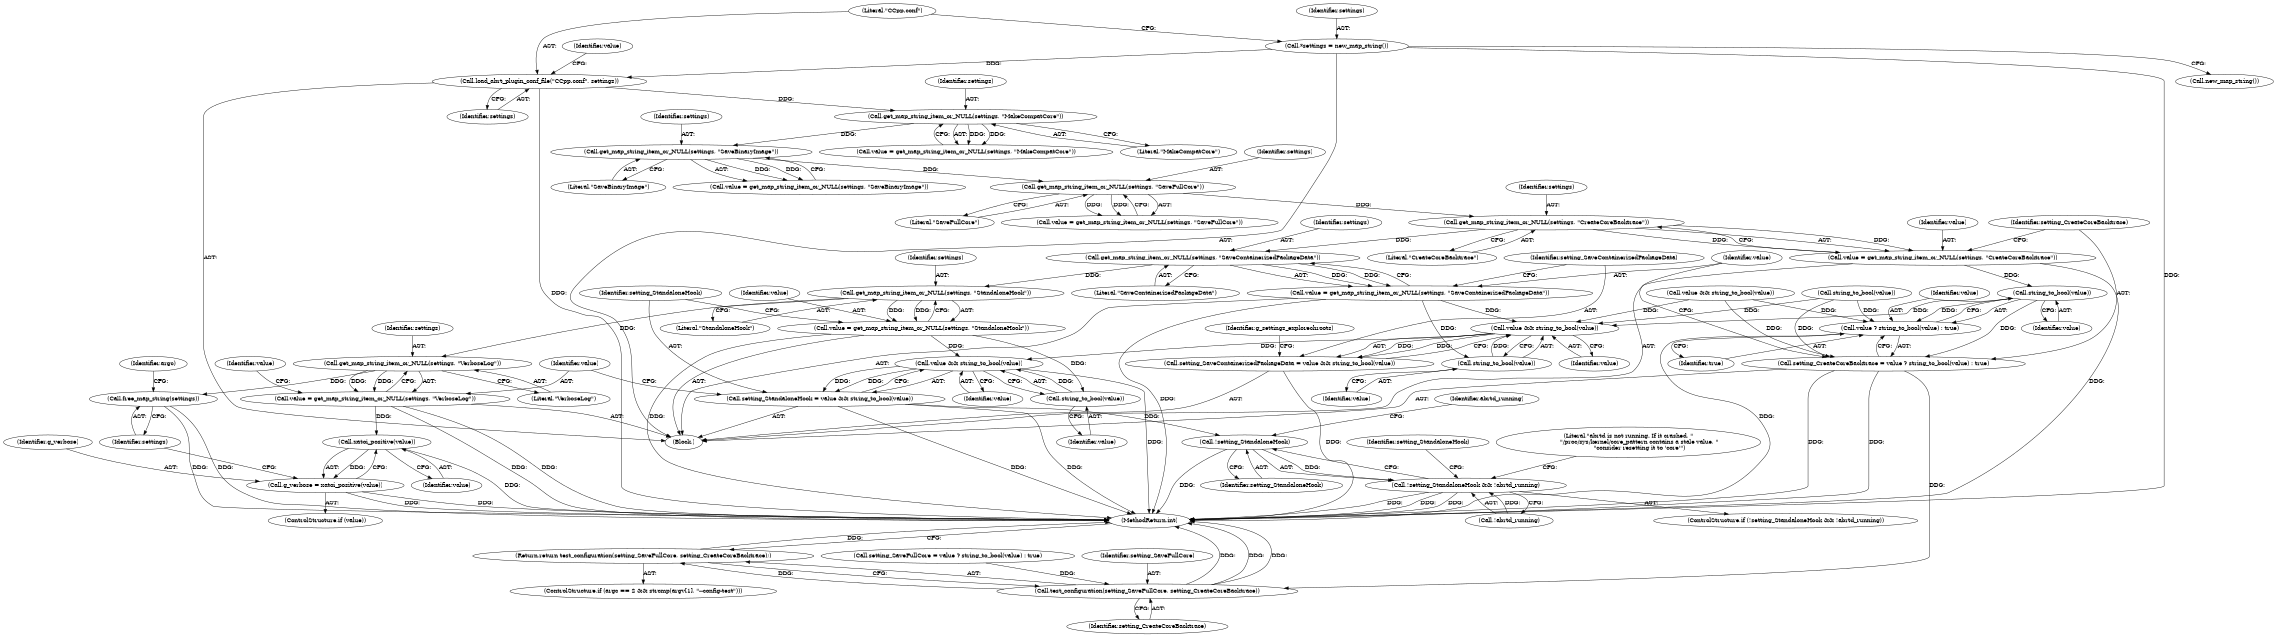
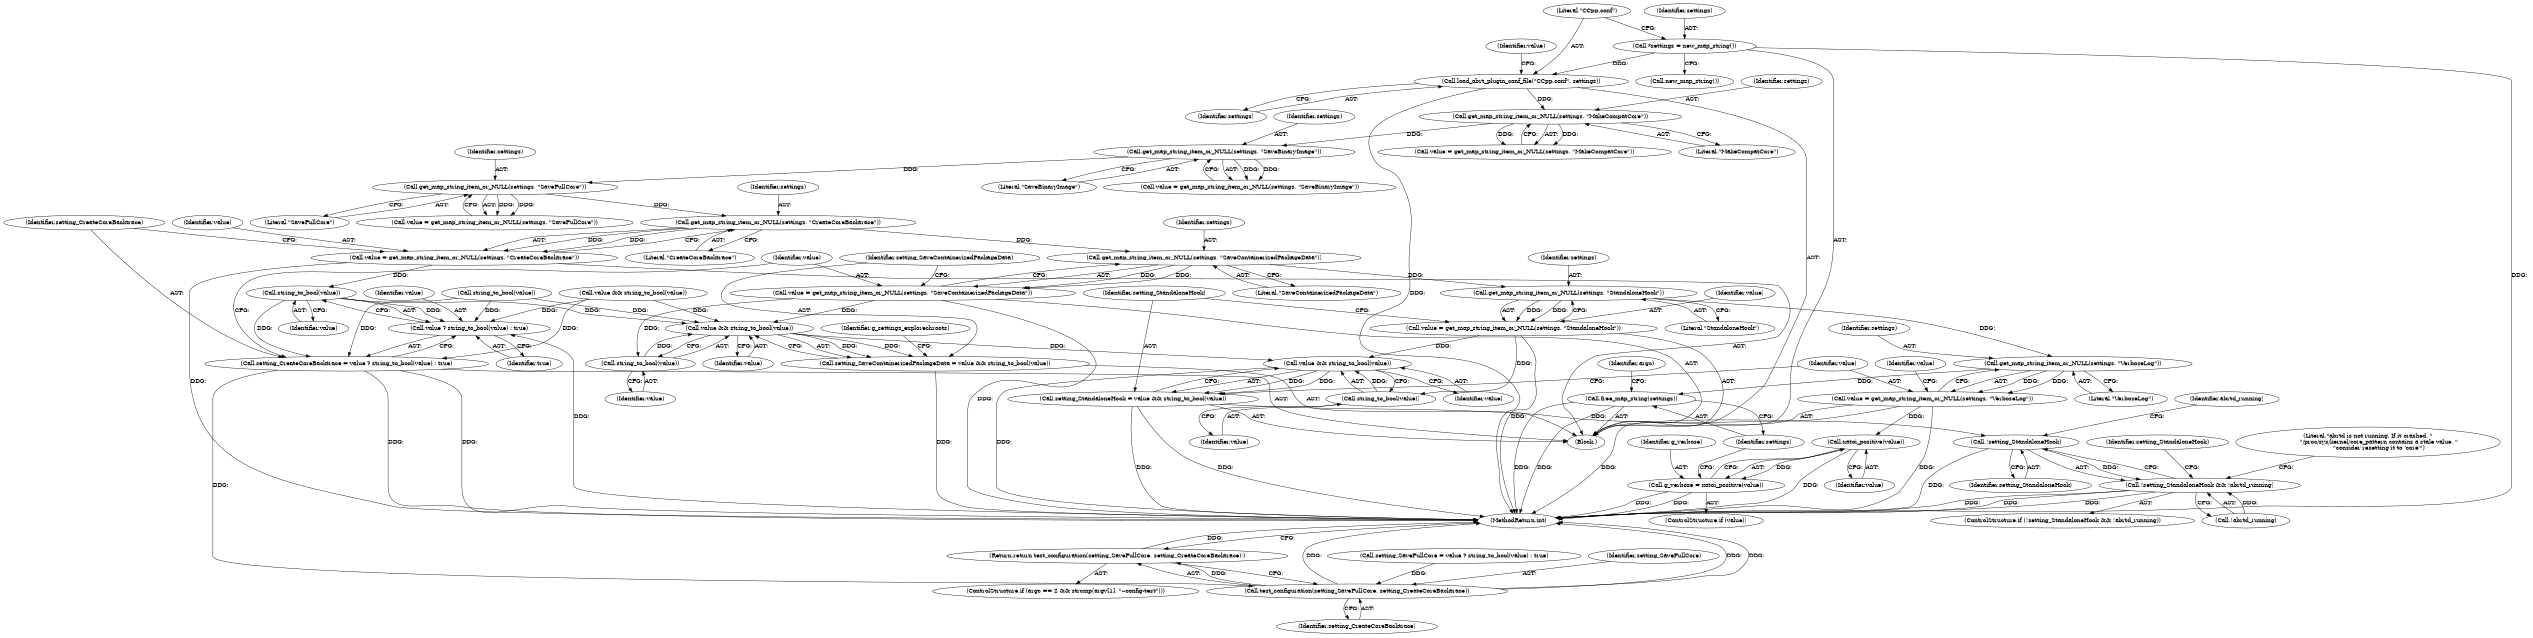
none -> (1612, 418)
